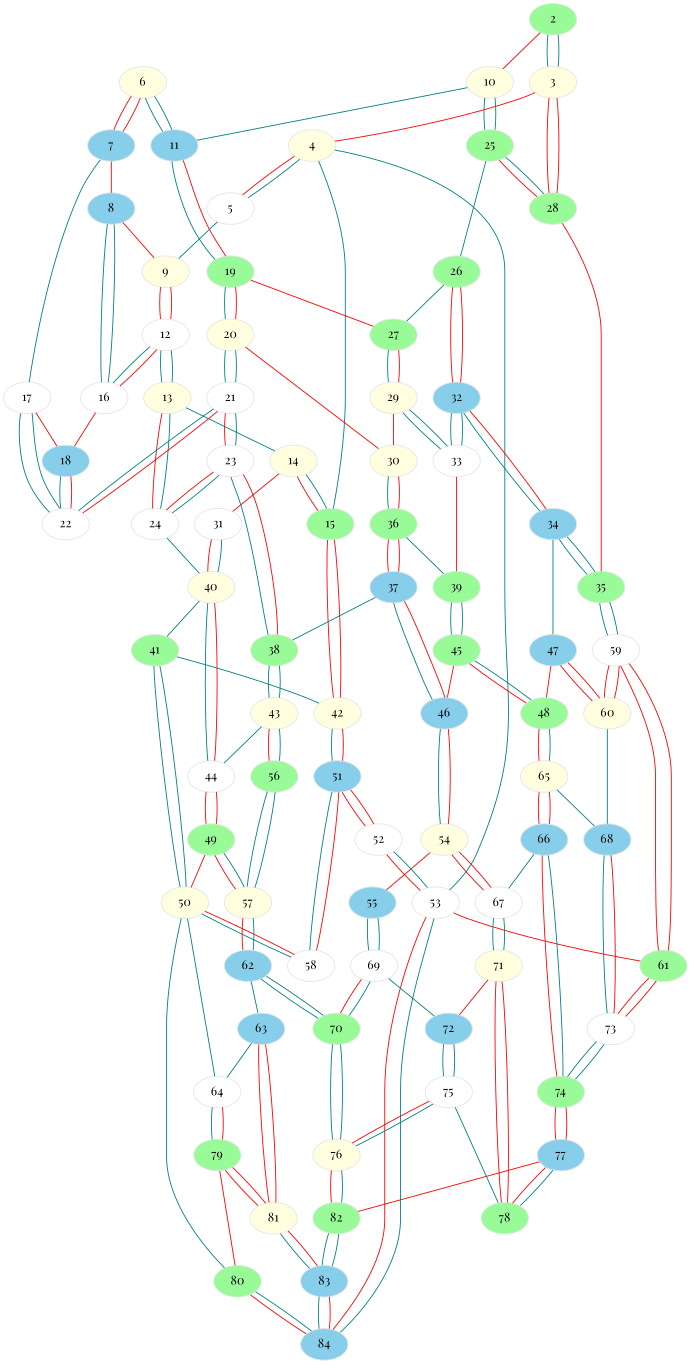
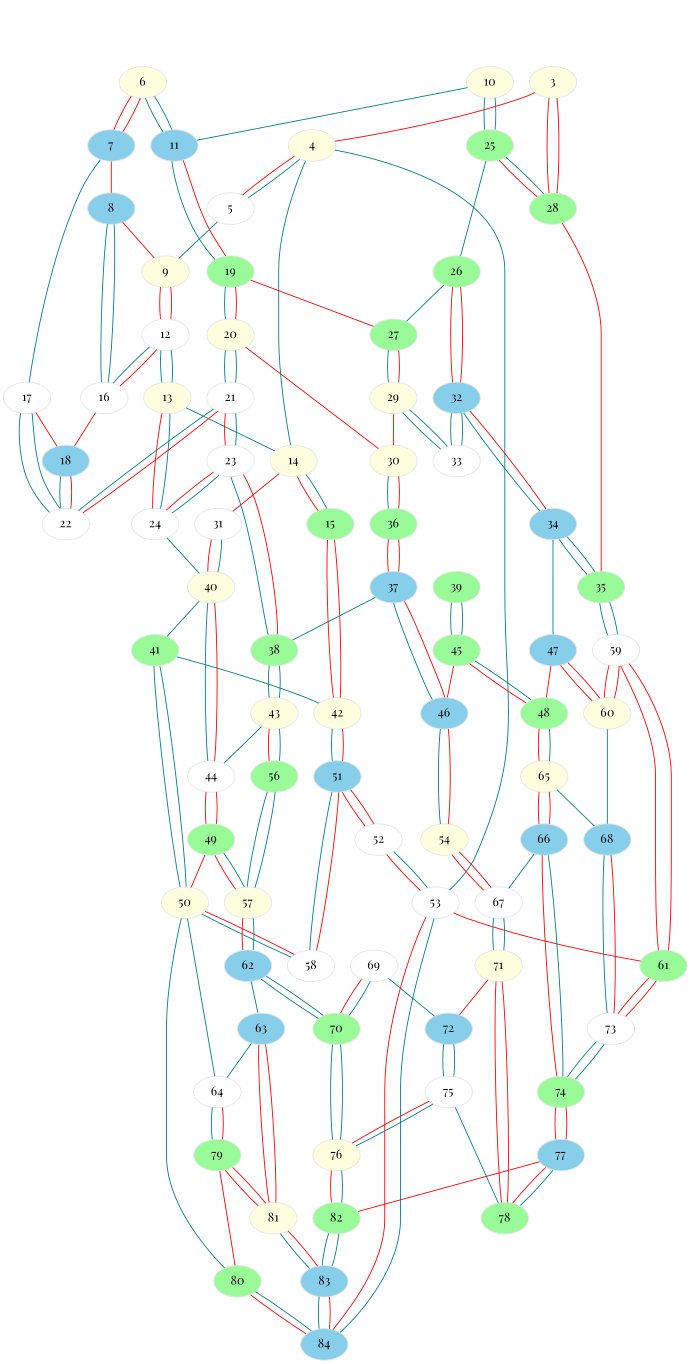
(553, 19) -> none
(345, 333) -> (279, 302)
(457, 524) -> none
(425, 556) -> none
(372, 903) -> none
